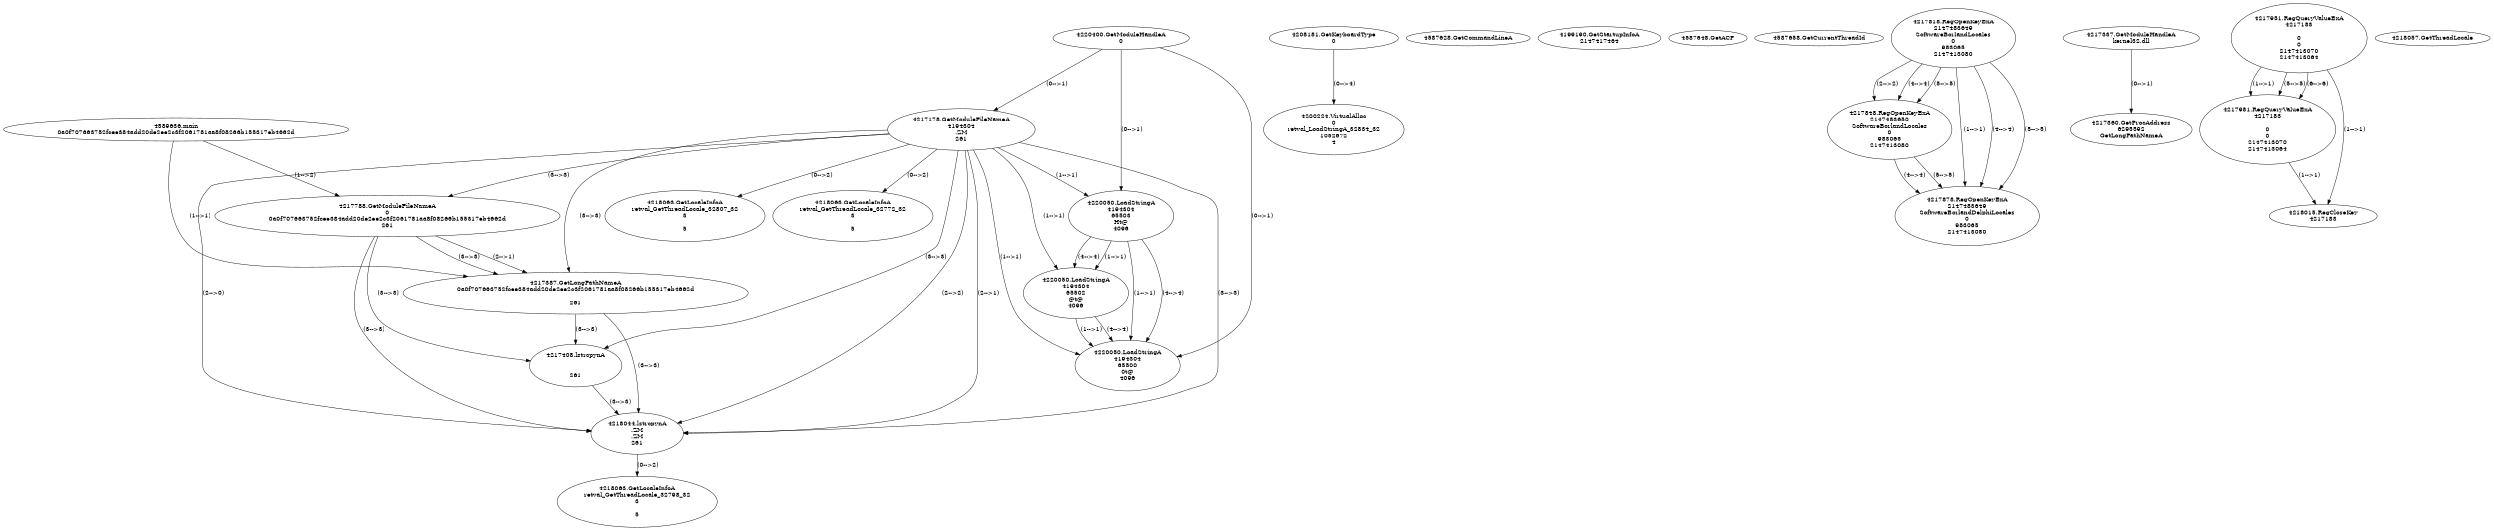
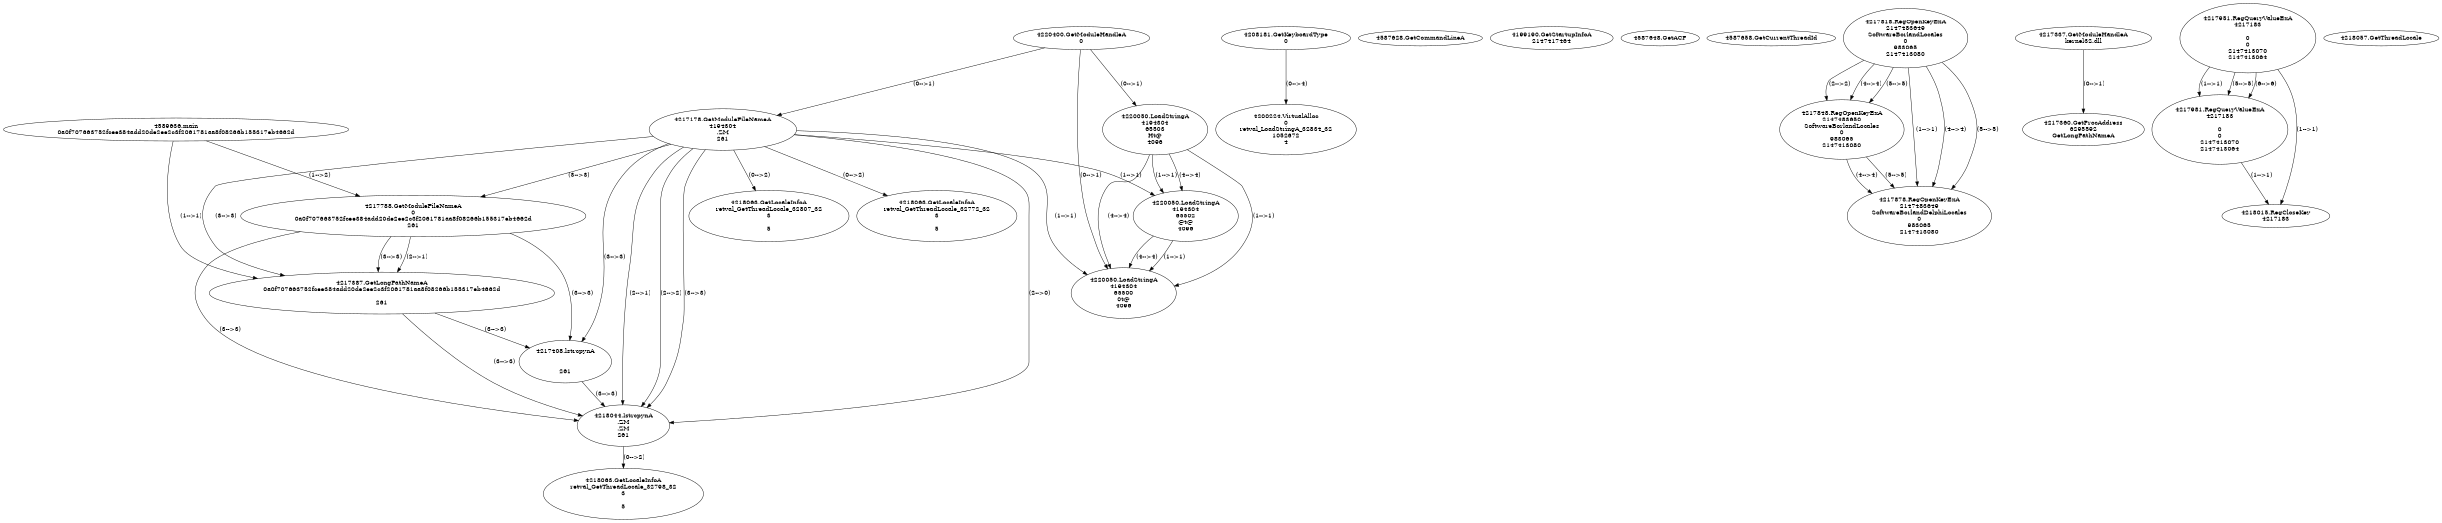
(1042, 170) -> none
